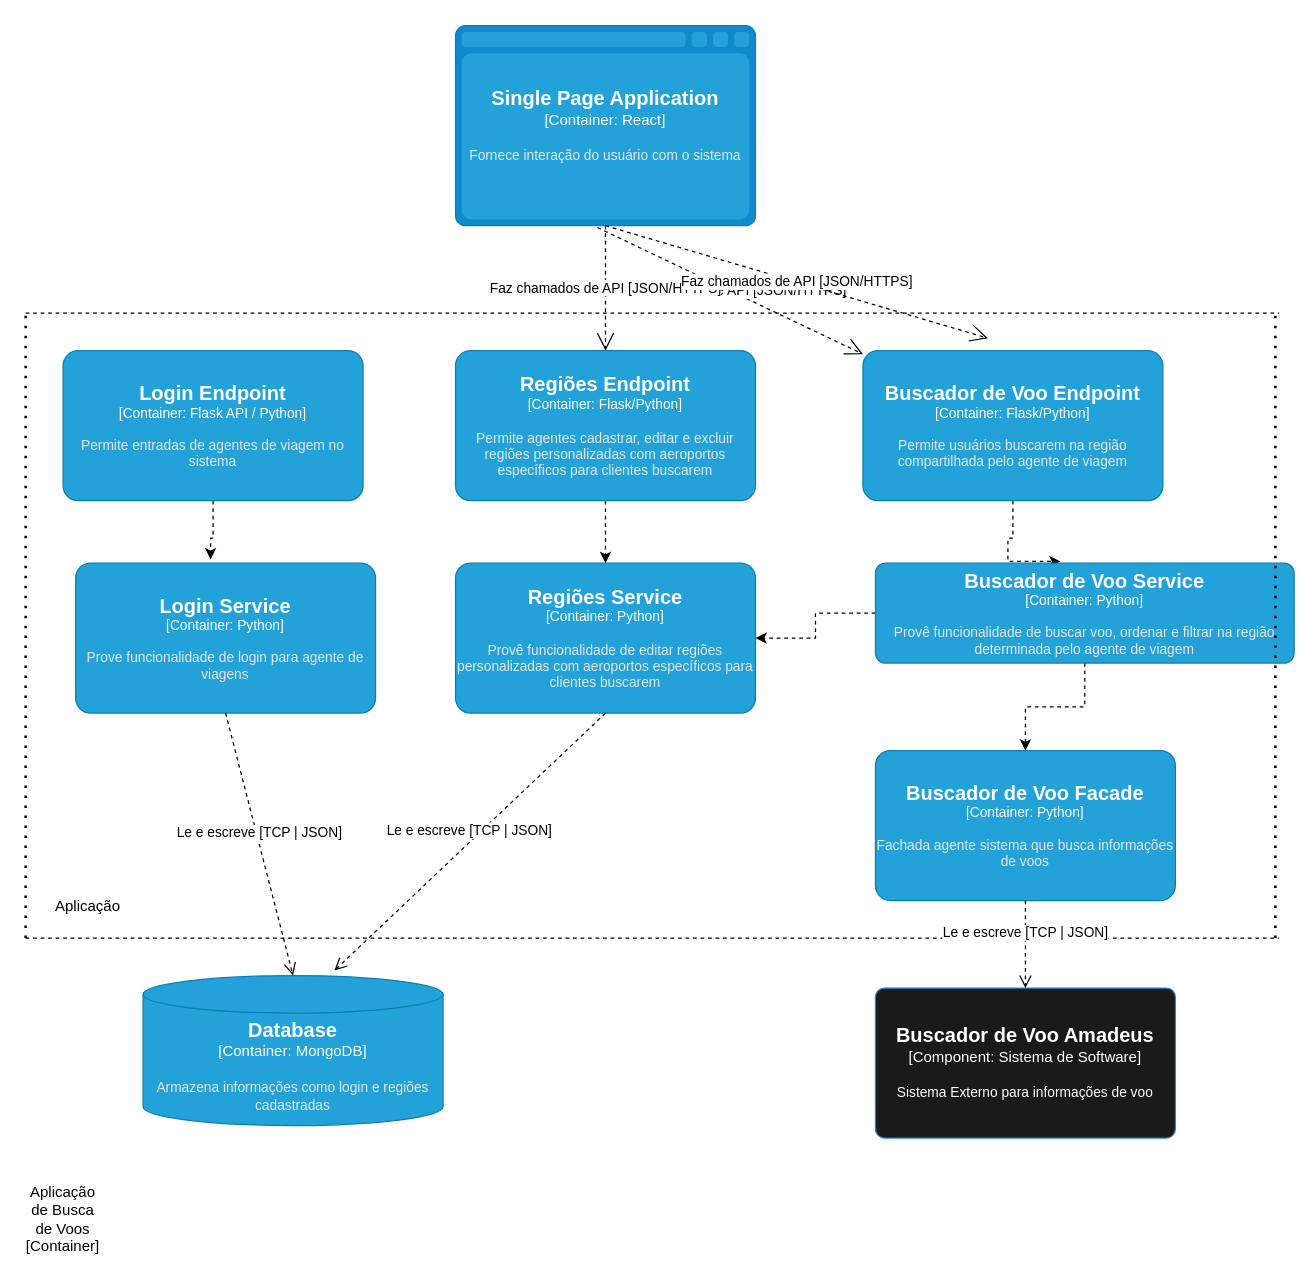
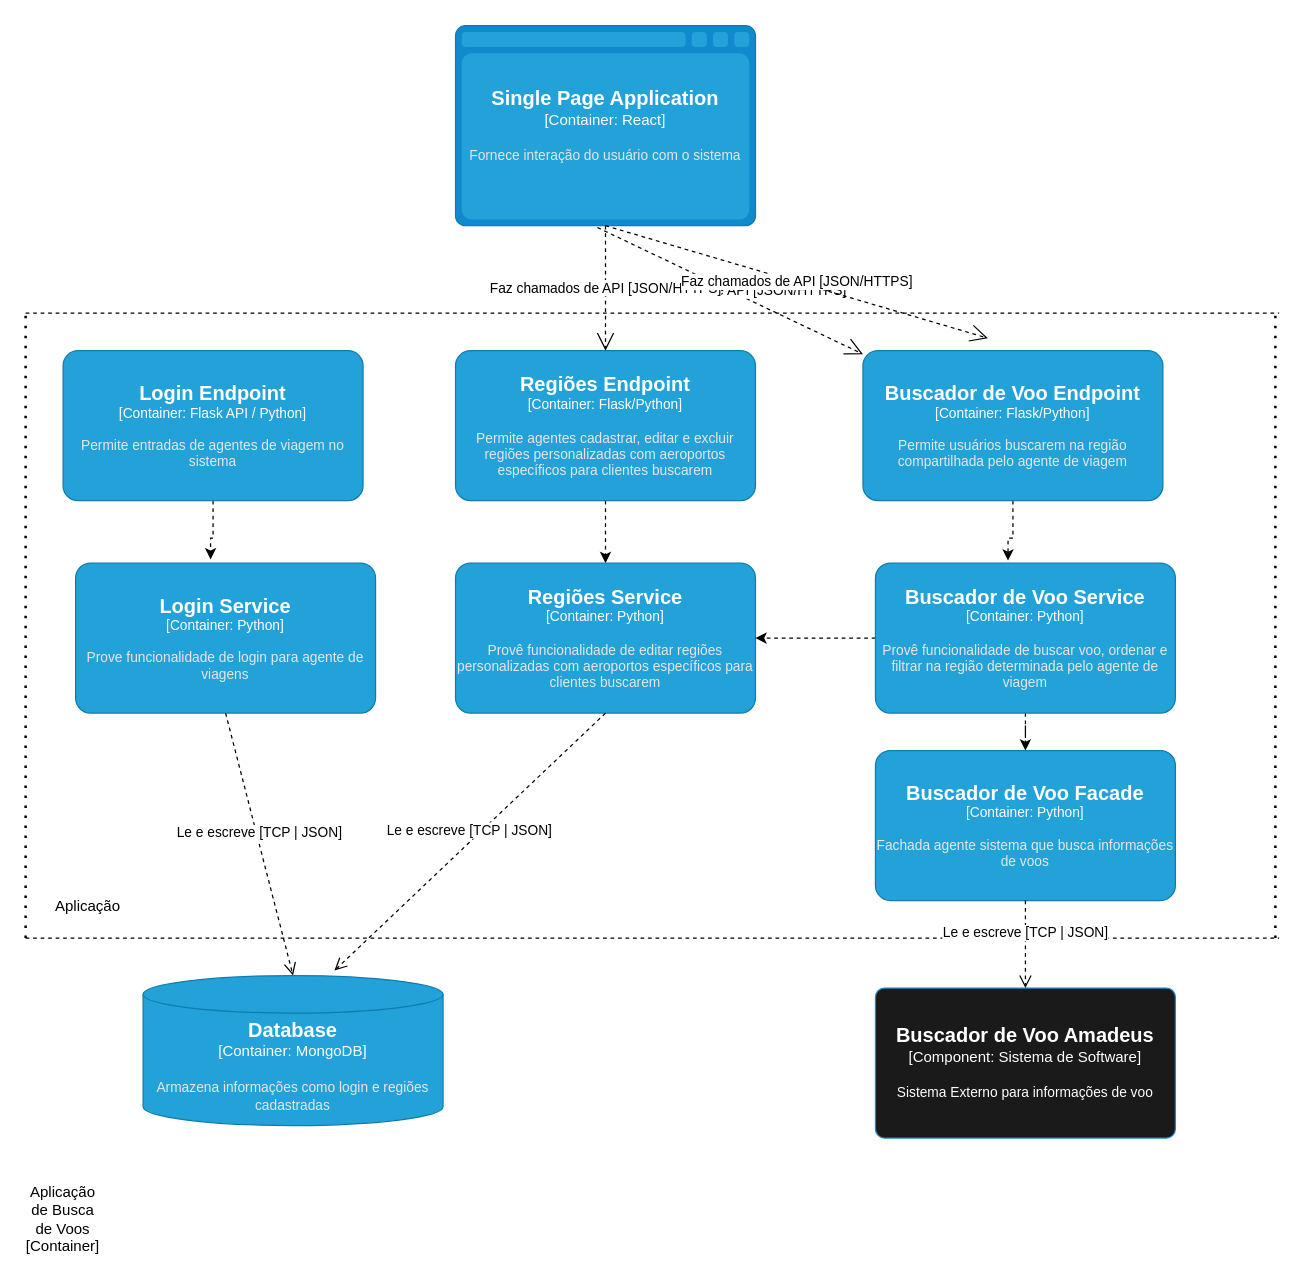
(1085, 613) -> (1026, 638)
